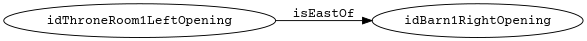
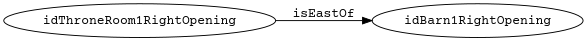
(140, 21) -> (140, 21)
